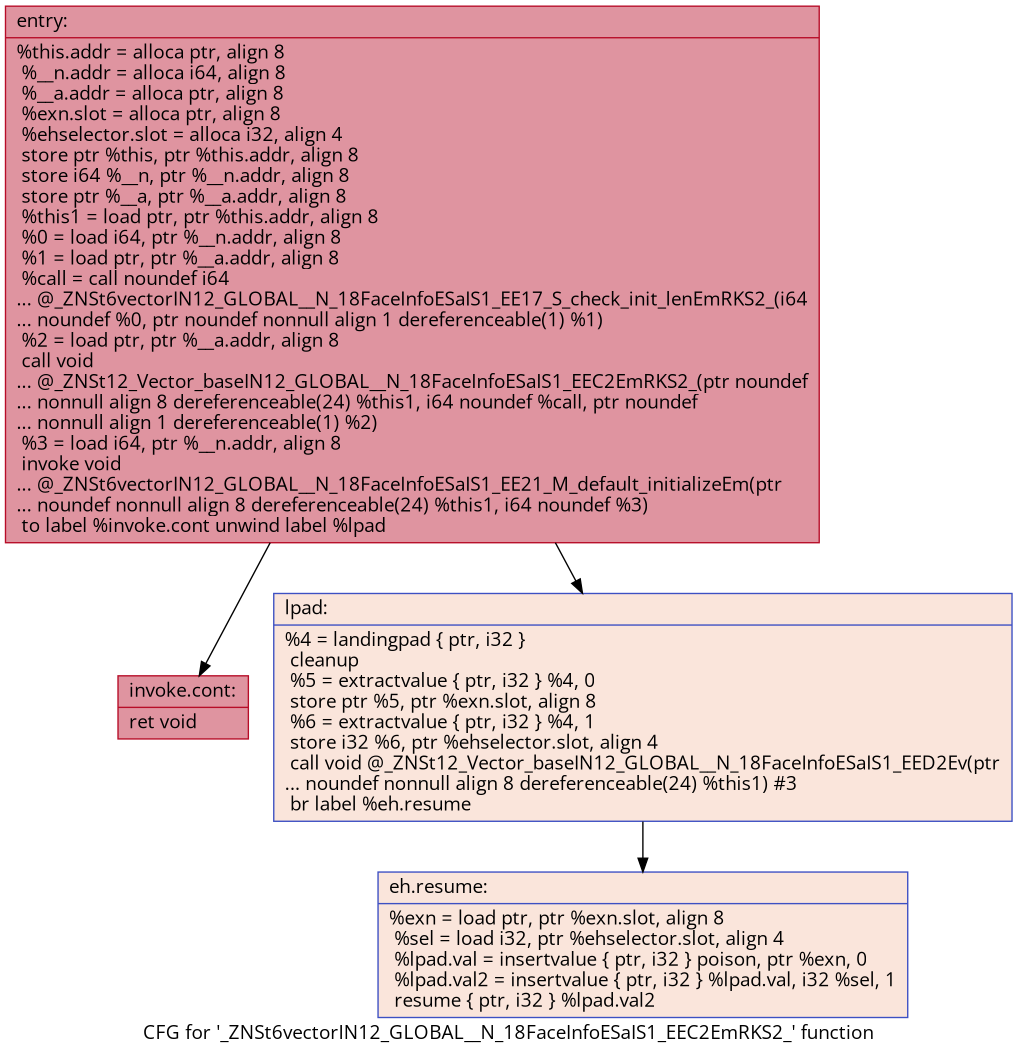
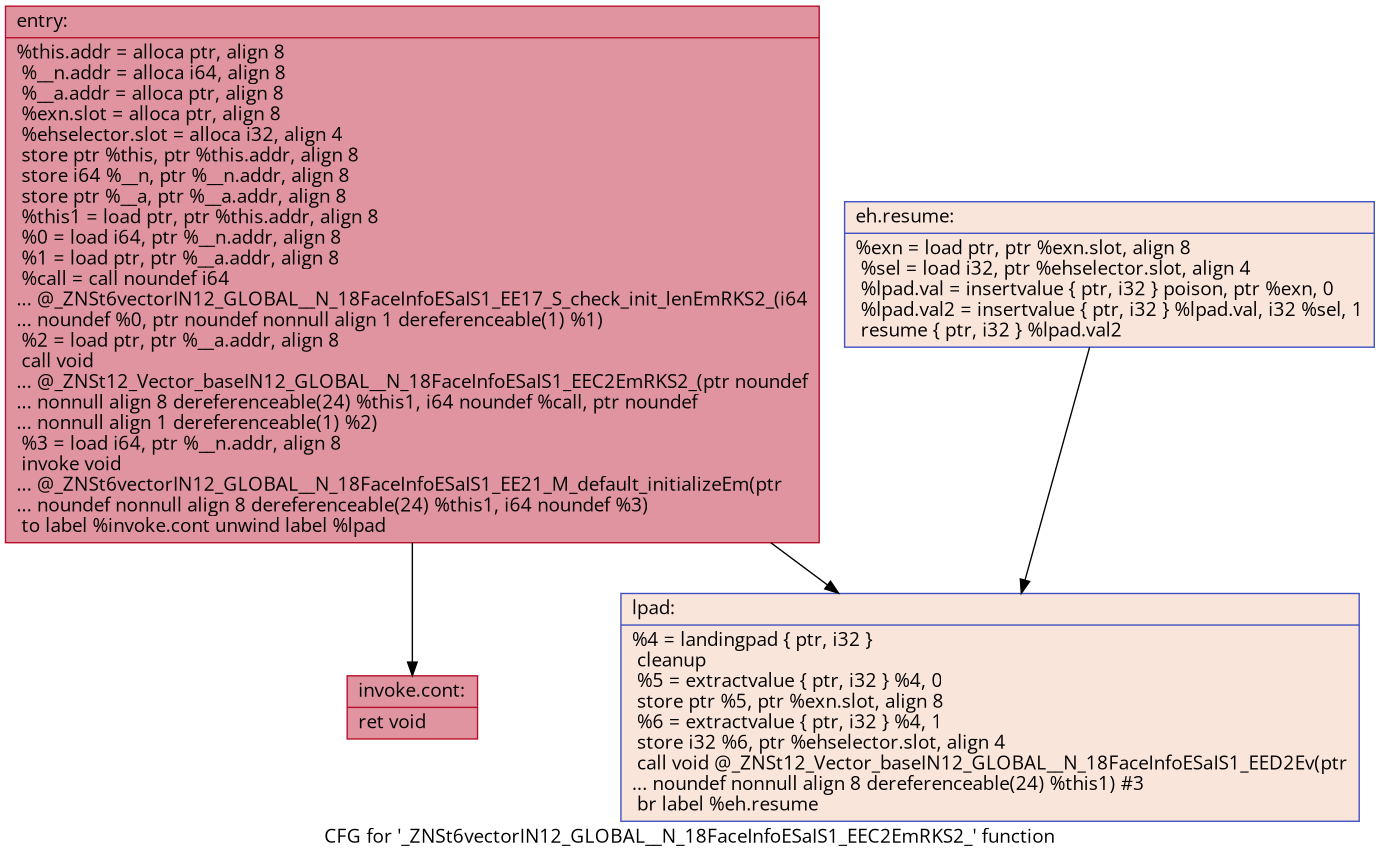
(643, 840) -> (1057, 464)
